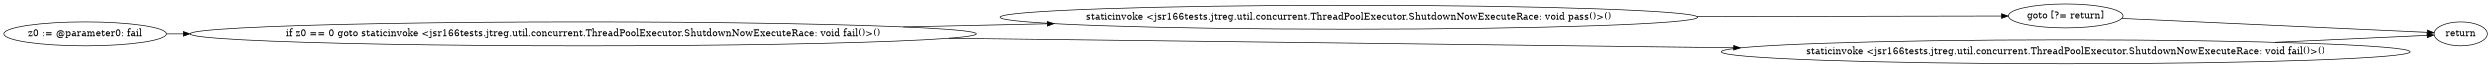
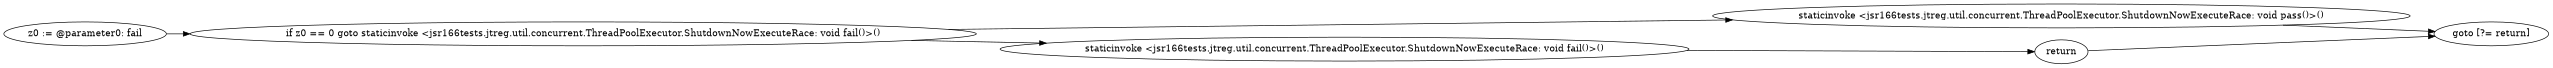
(2274, 25) -> (2258, 44)
